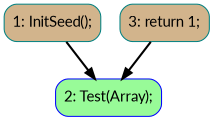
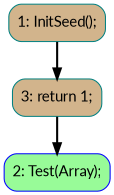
(77, 56) -> (57, 55)
